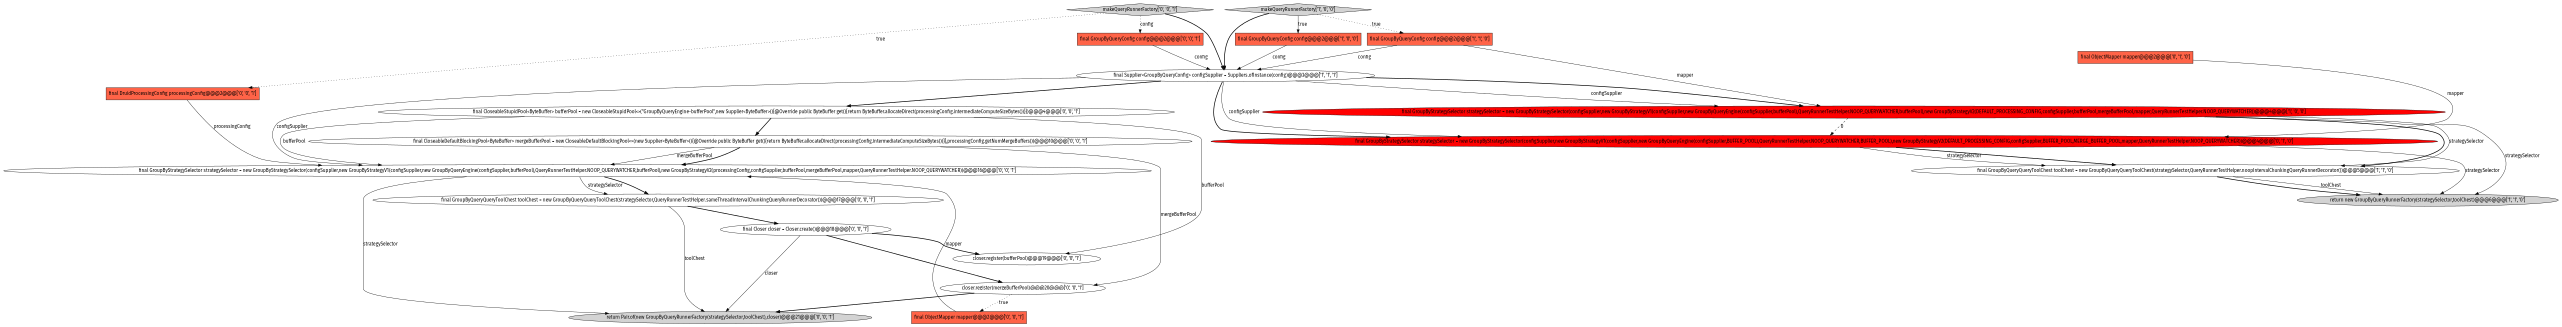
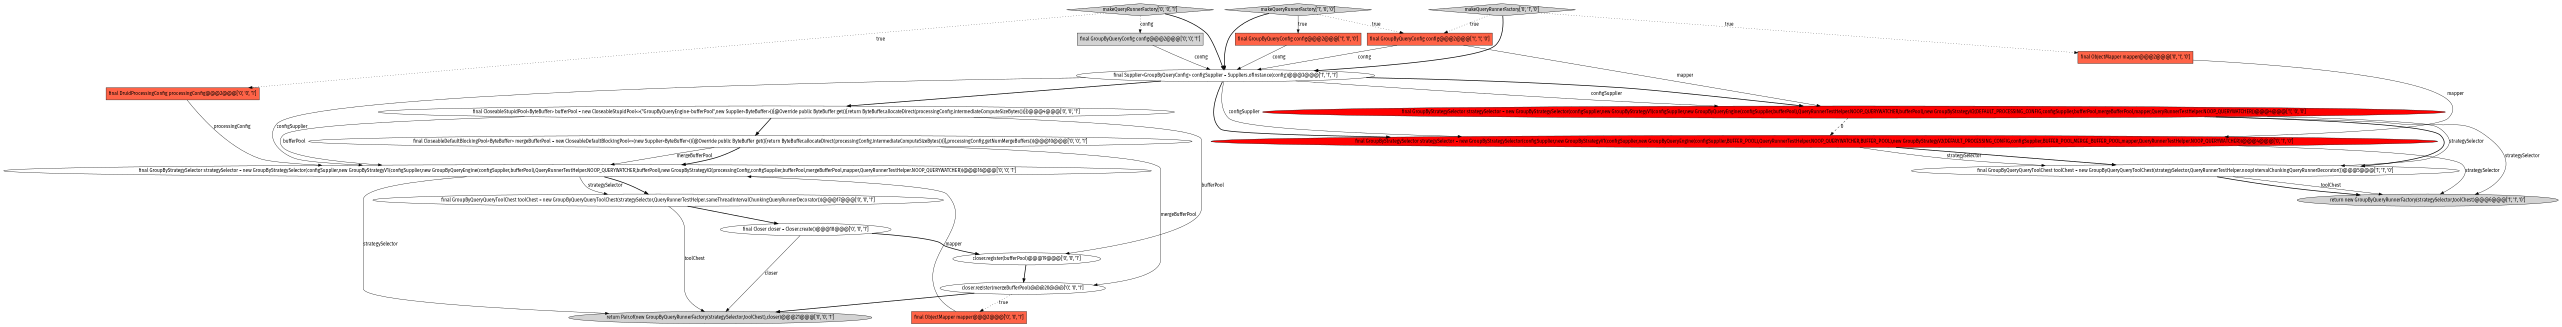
none -> (1502, 10)
(1140, 39) -> (1140, 39)
(913, 258) -> (1025, 272)
